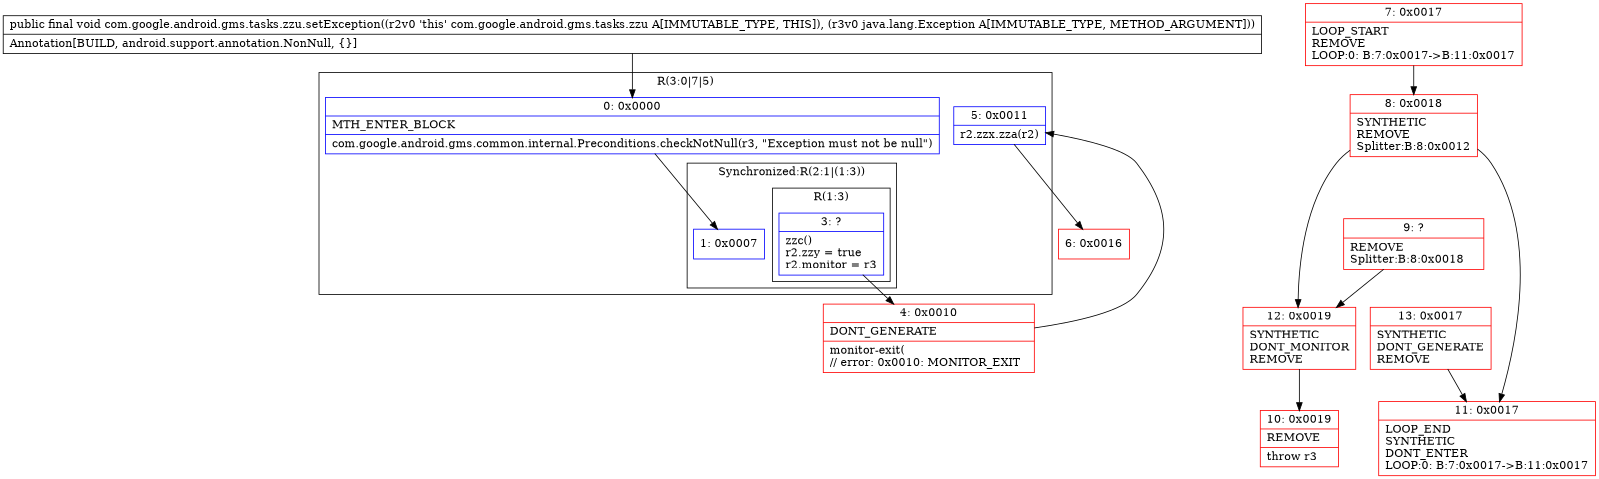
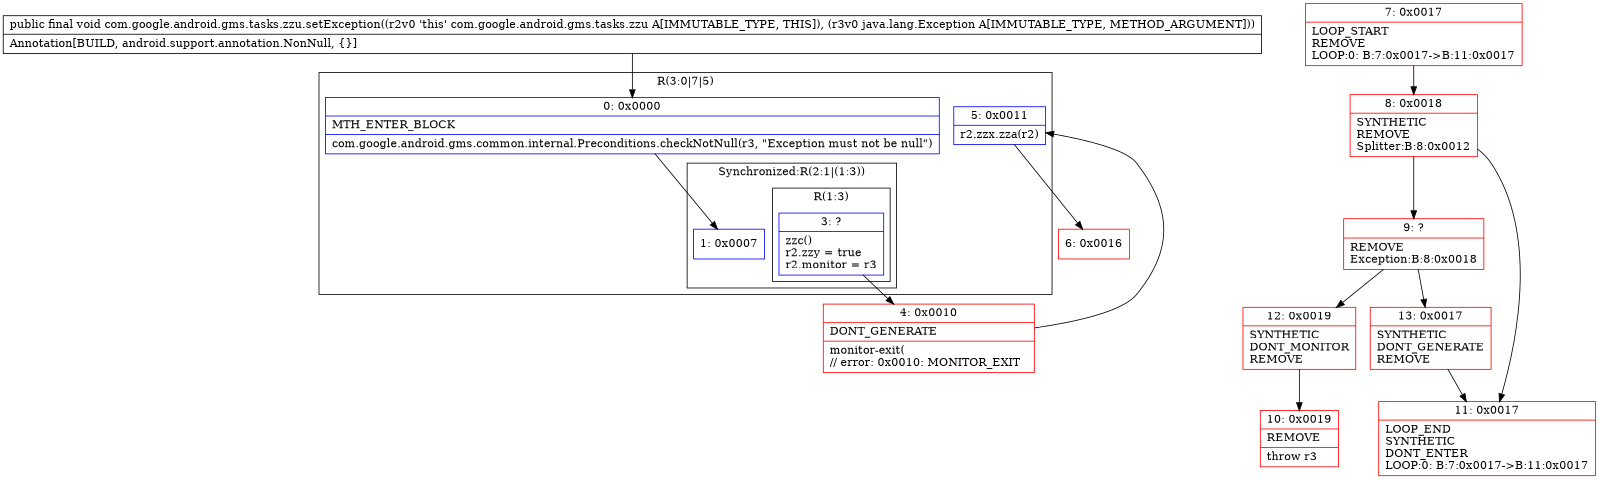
(1309, 219) -> (1414, 184)
(1407, 259) -> (1414, 259)
none -> (1421, 284)
